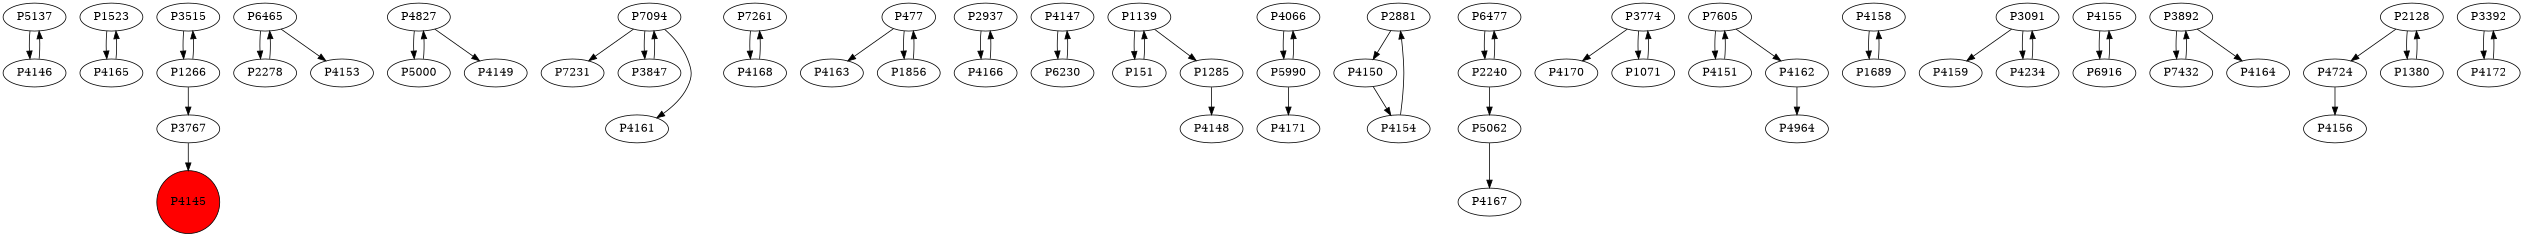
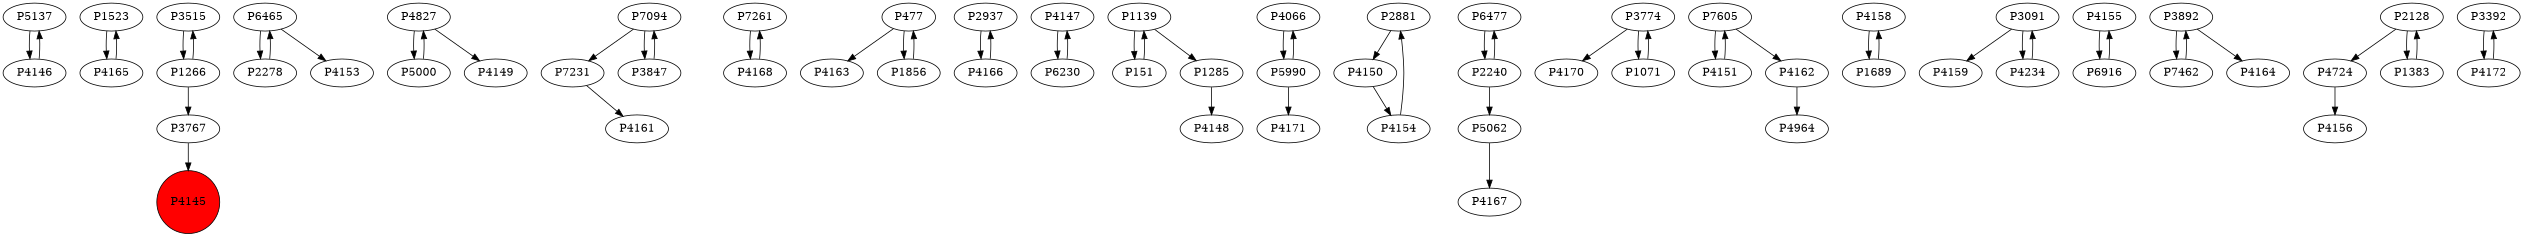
(691, 72) -> (602, 98)
(2181, 73) -> (2181, 73)
(2412, 73) -> (2412, 73)
